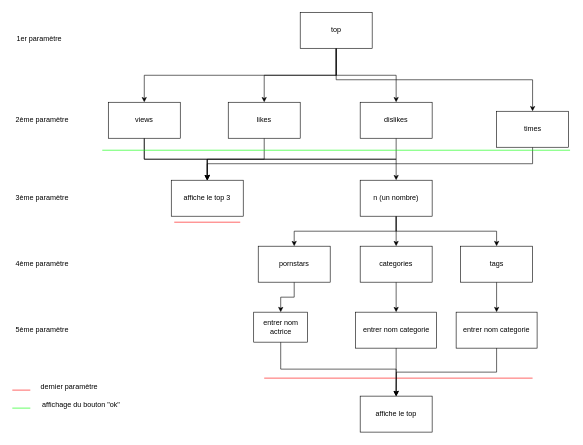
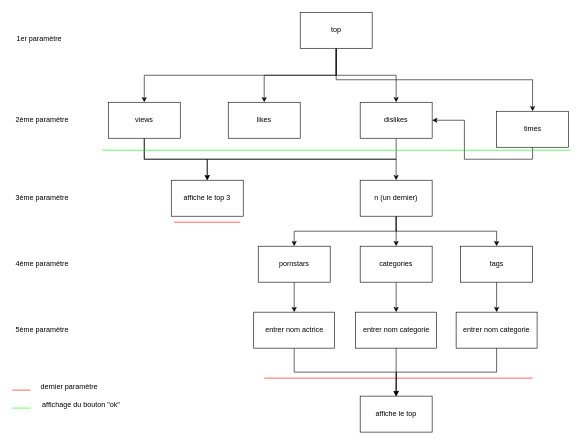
(264, 147) -> none
(375, 164) -> (465, 139)
(396, 198) -> (396, 198)
(281, 327) -> (294, 330)
